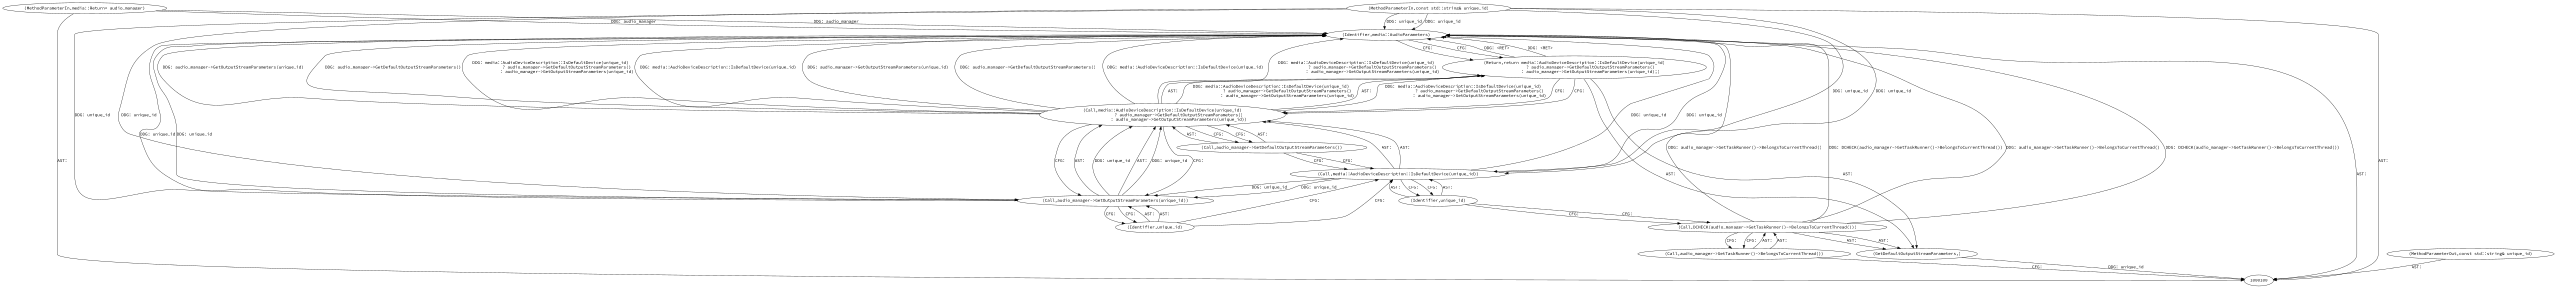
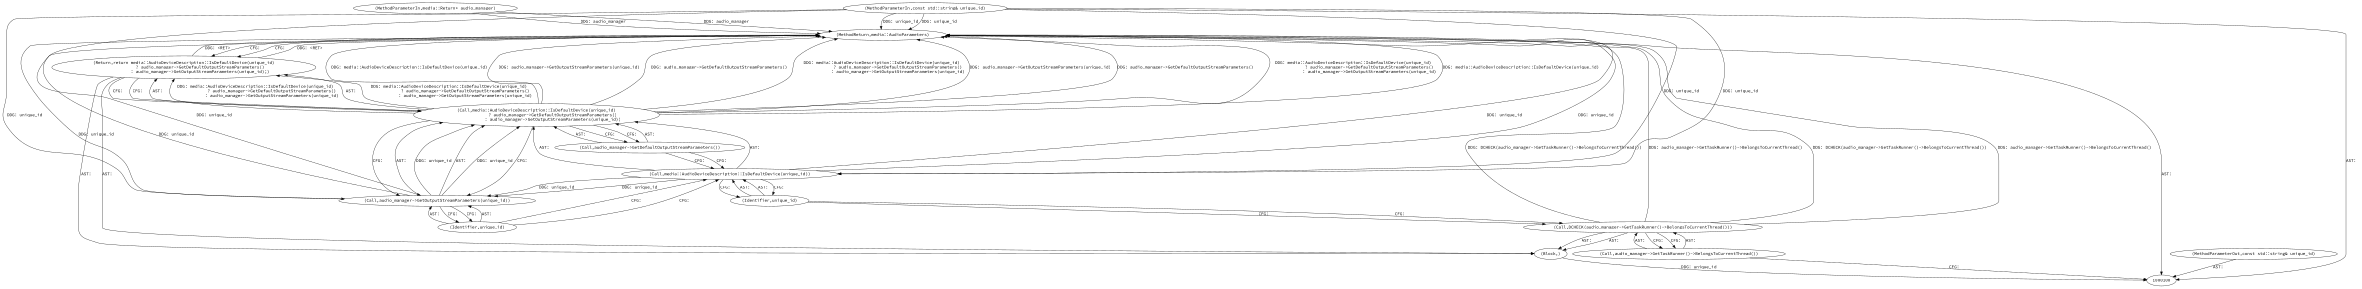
(1386, 35) -> (883, 35)
(1917, 254) -> (1551, 254)
(1025, 278) -> none
